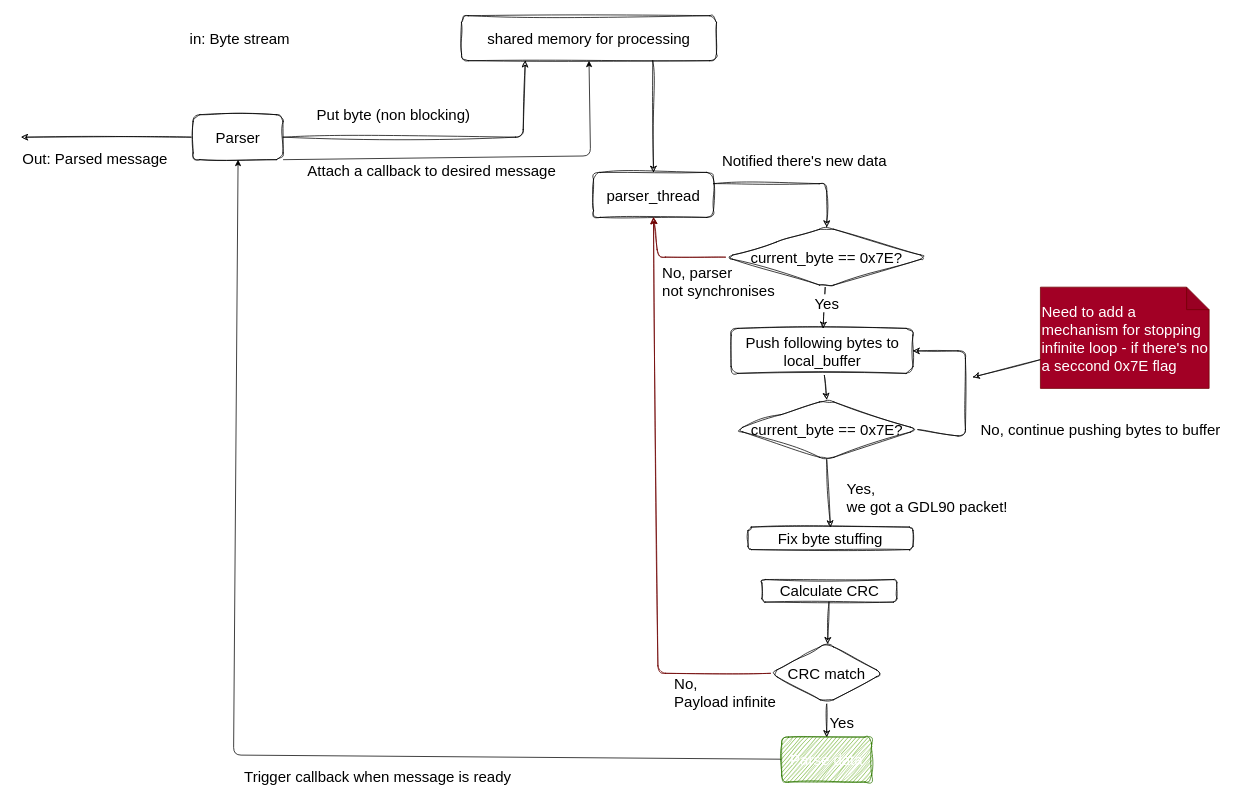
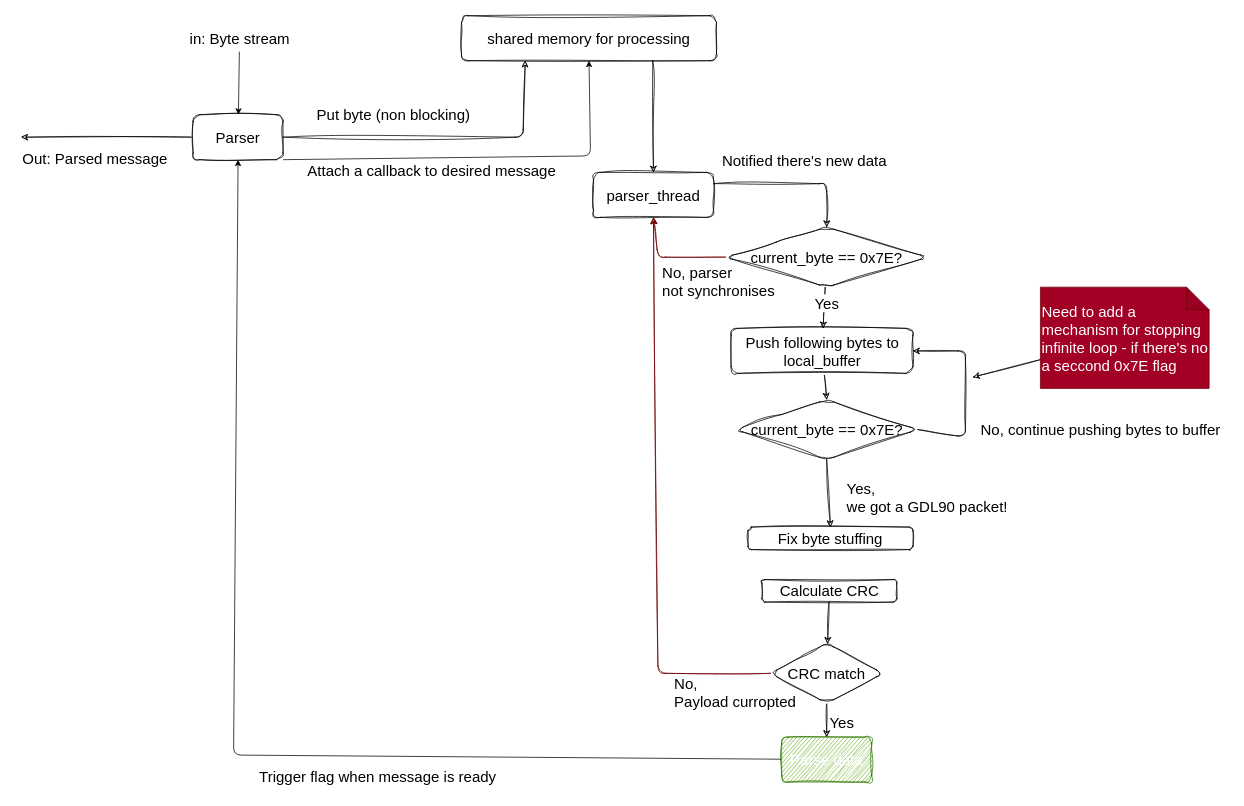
none -> (239, 97)
(732, 692) -> (742, 692)
(378, 776) -> (378, 776)
